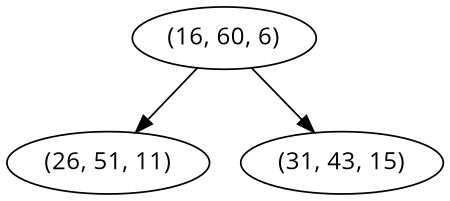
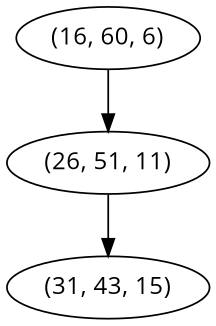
(277, 94) -> (108, 217)
